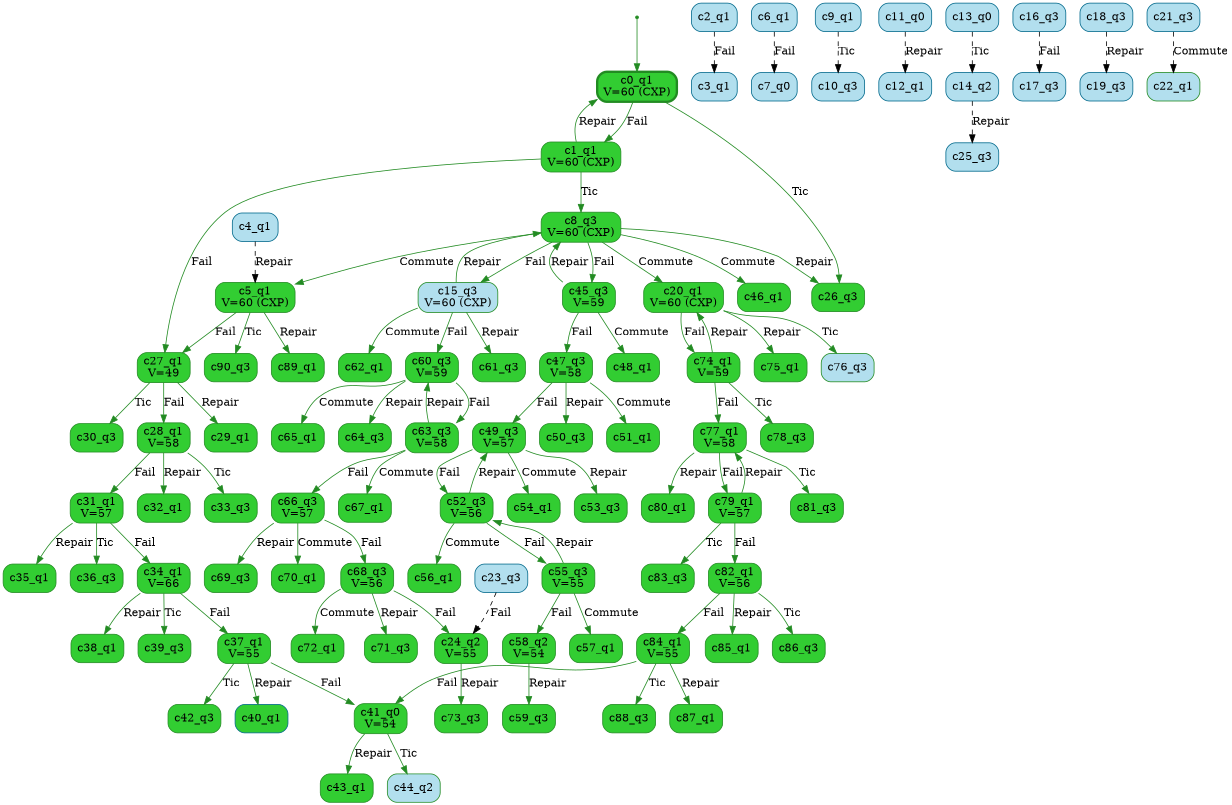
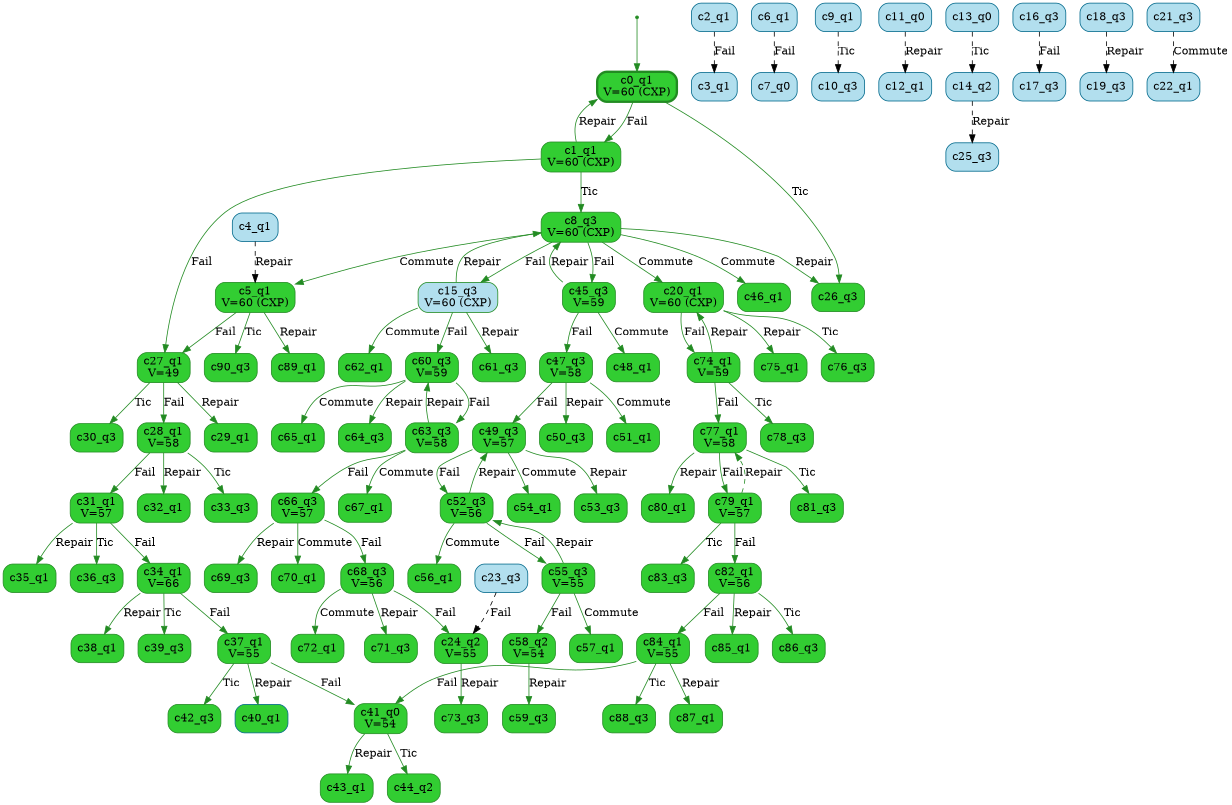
(1173, 87) -> (1173, 87)
(848, 368) -> (848, 368)
(745, 476) -> (745, 476)
(414, 788) -> (414, 788)
